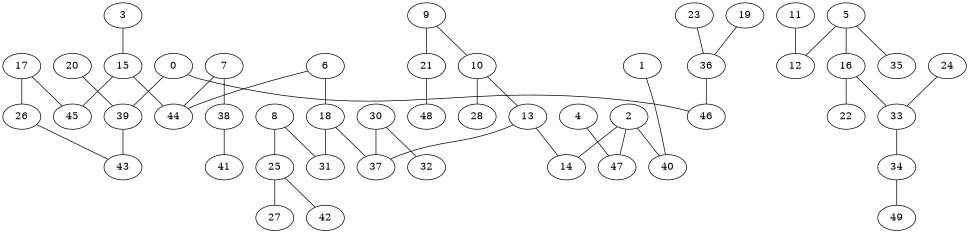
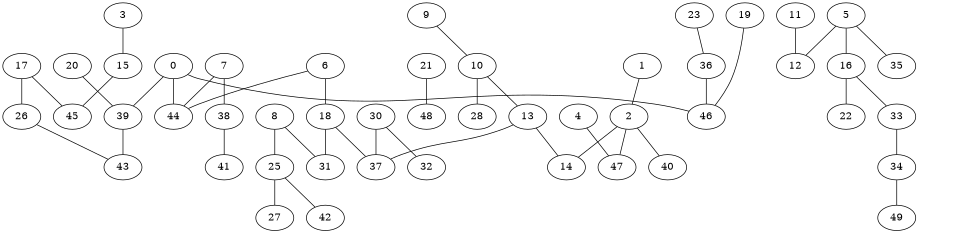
(427, 41) -> none
(726, 41) -> (735, 69)
(947, 66) -> none
(145, 88) -> (174, 91)
(657, 116) -> (636, 91)
